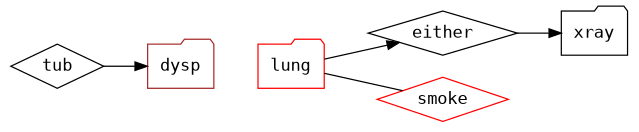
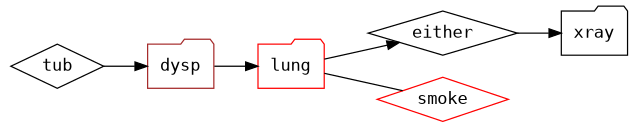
none -> (230, 66)
